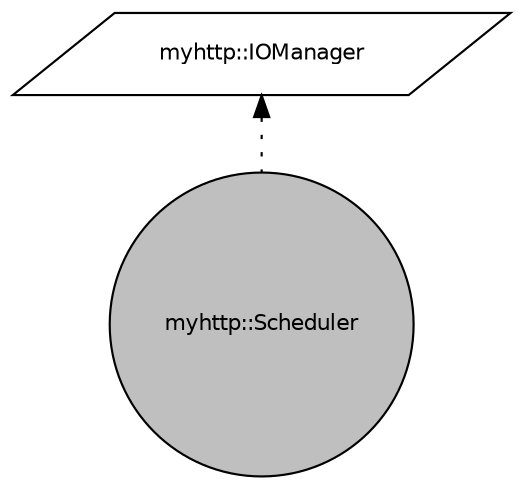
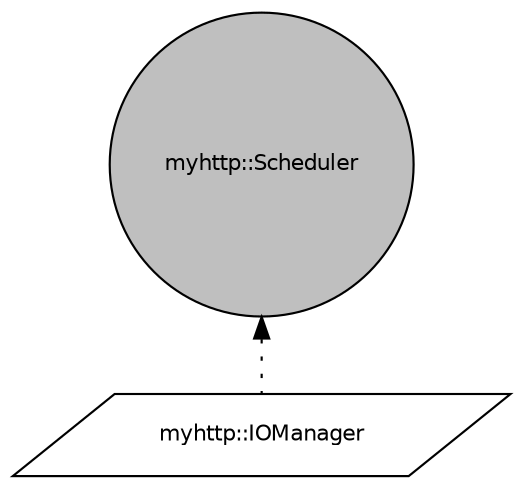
(262, 145) -> (262, 366)
